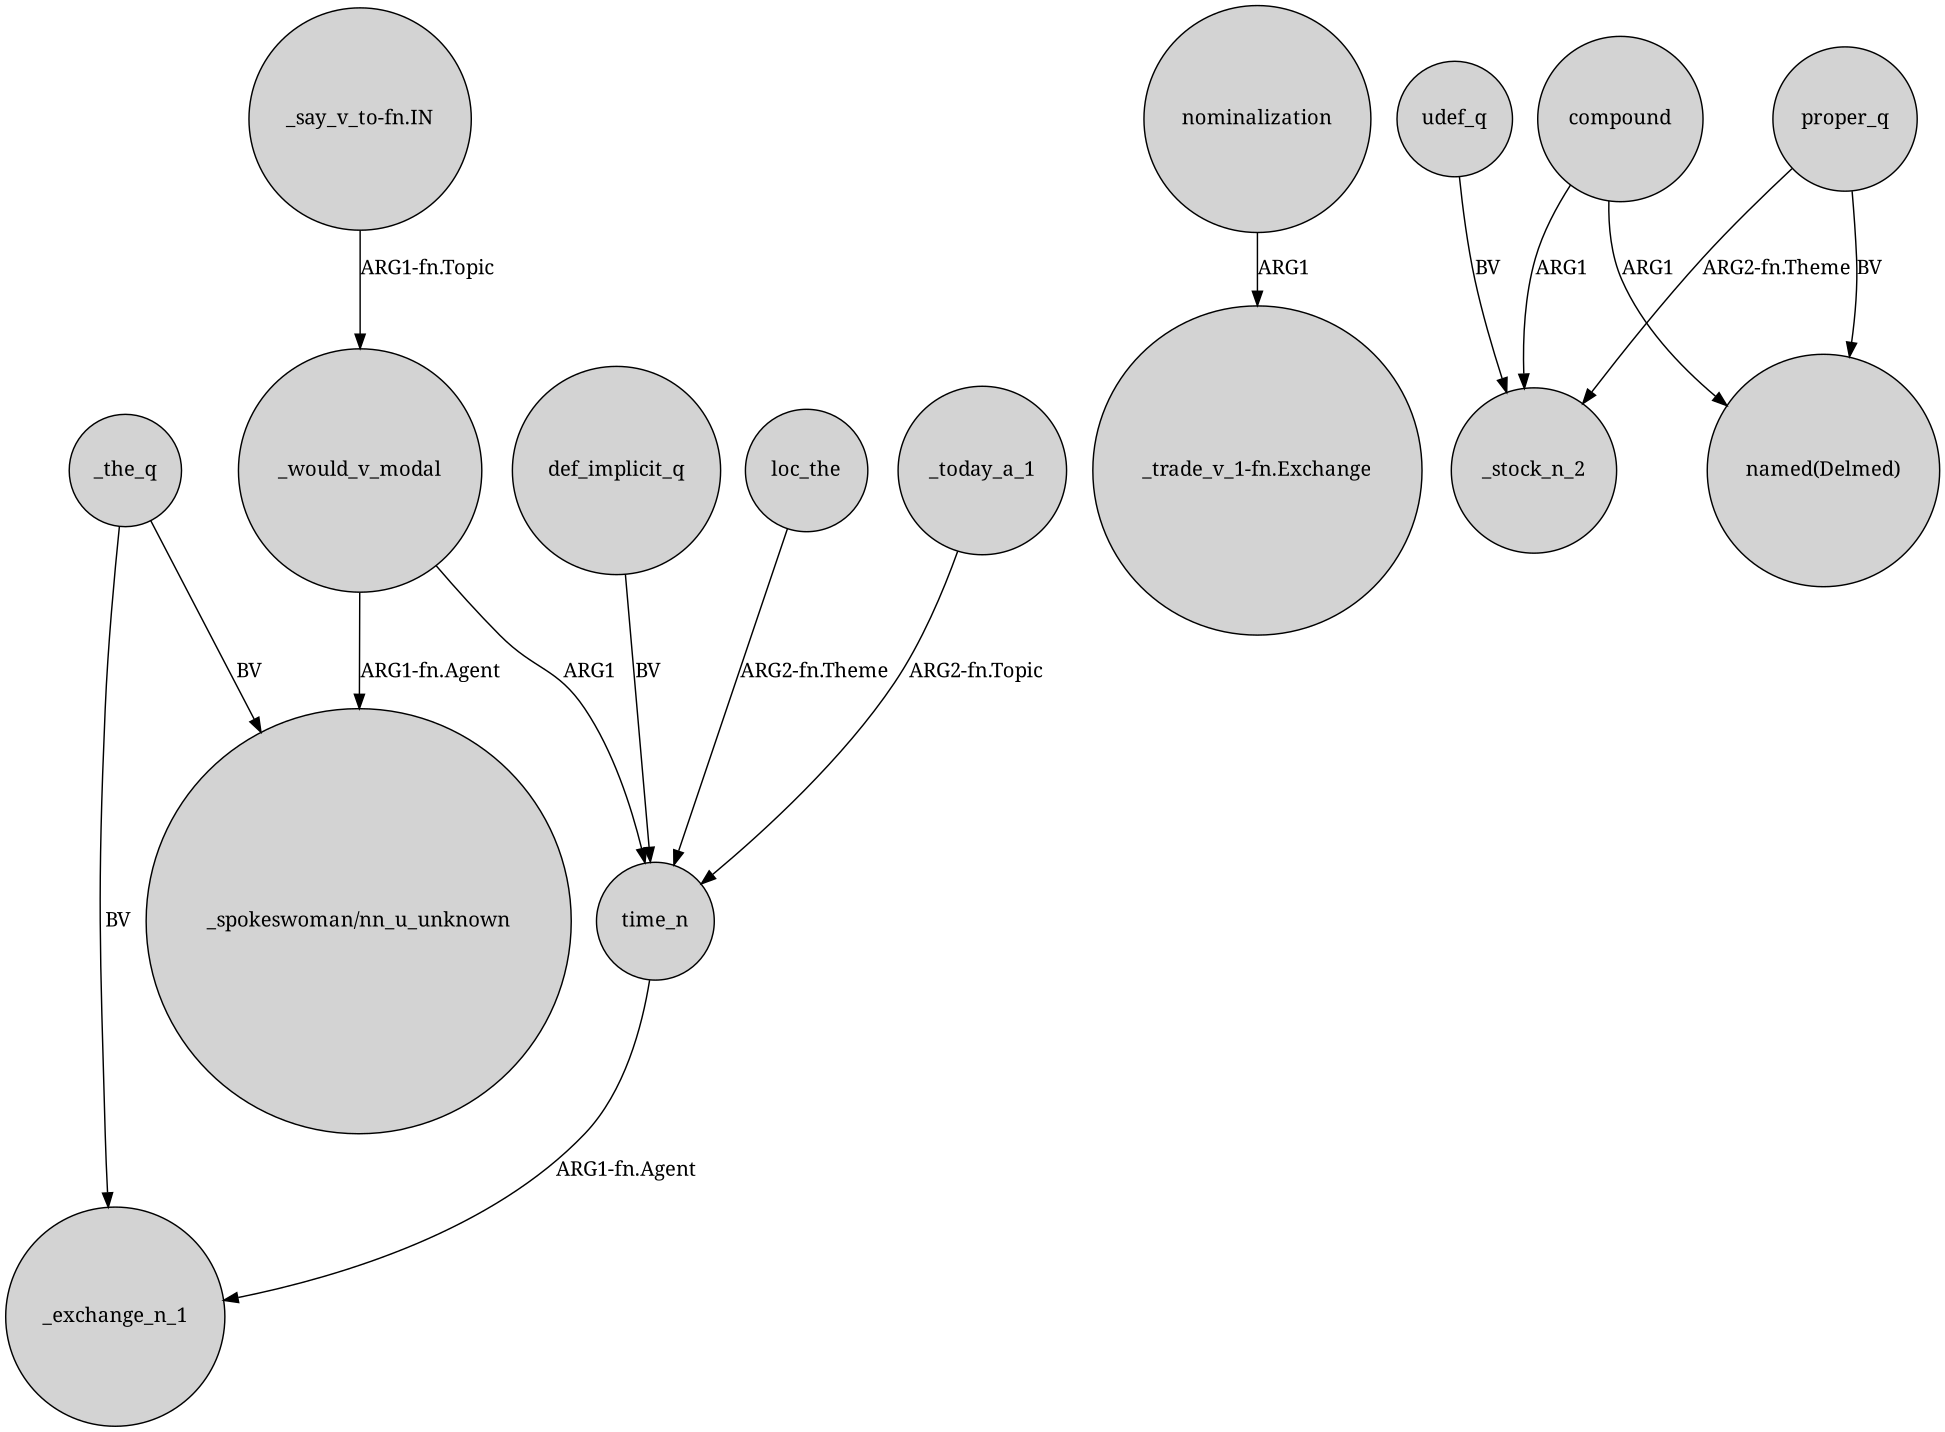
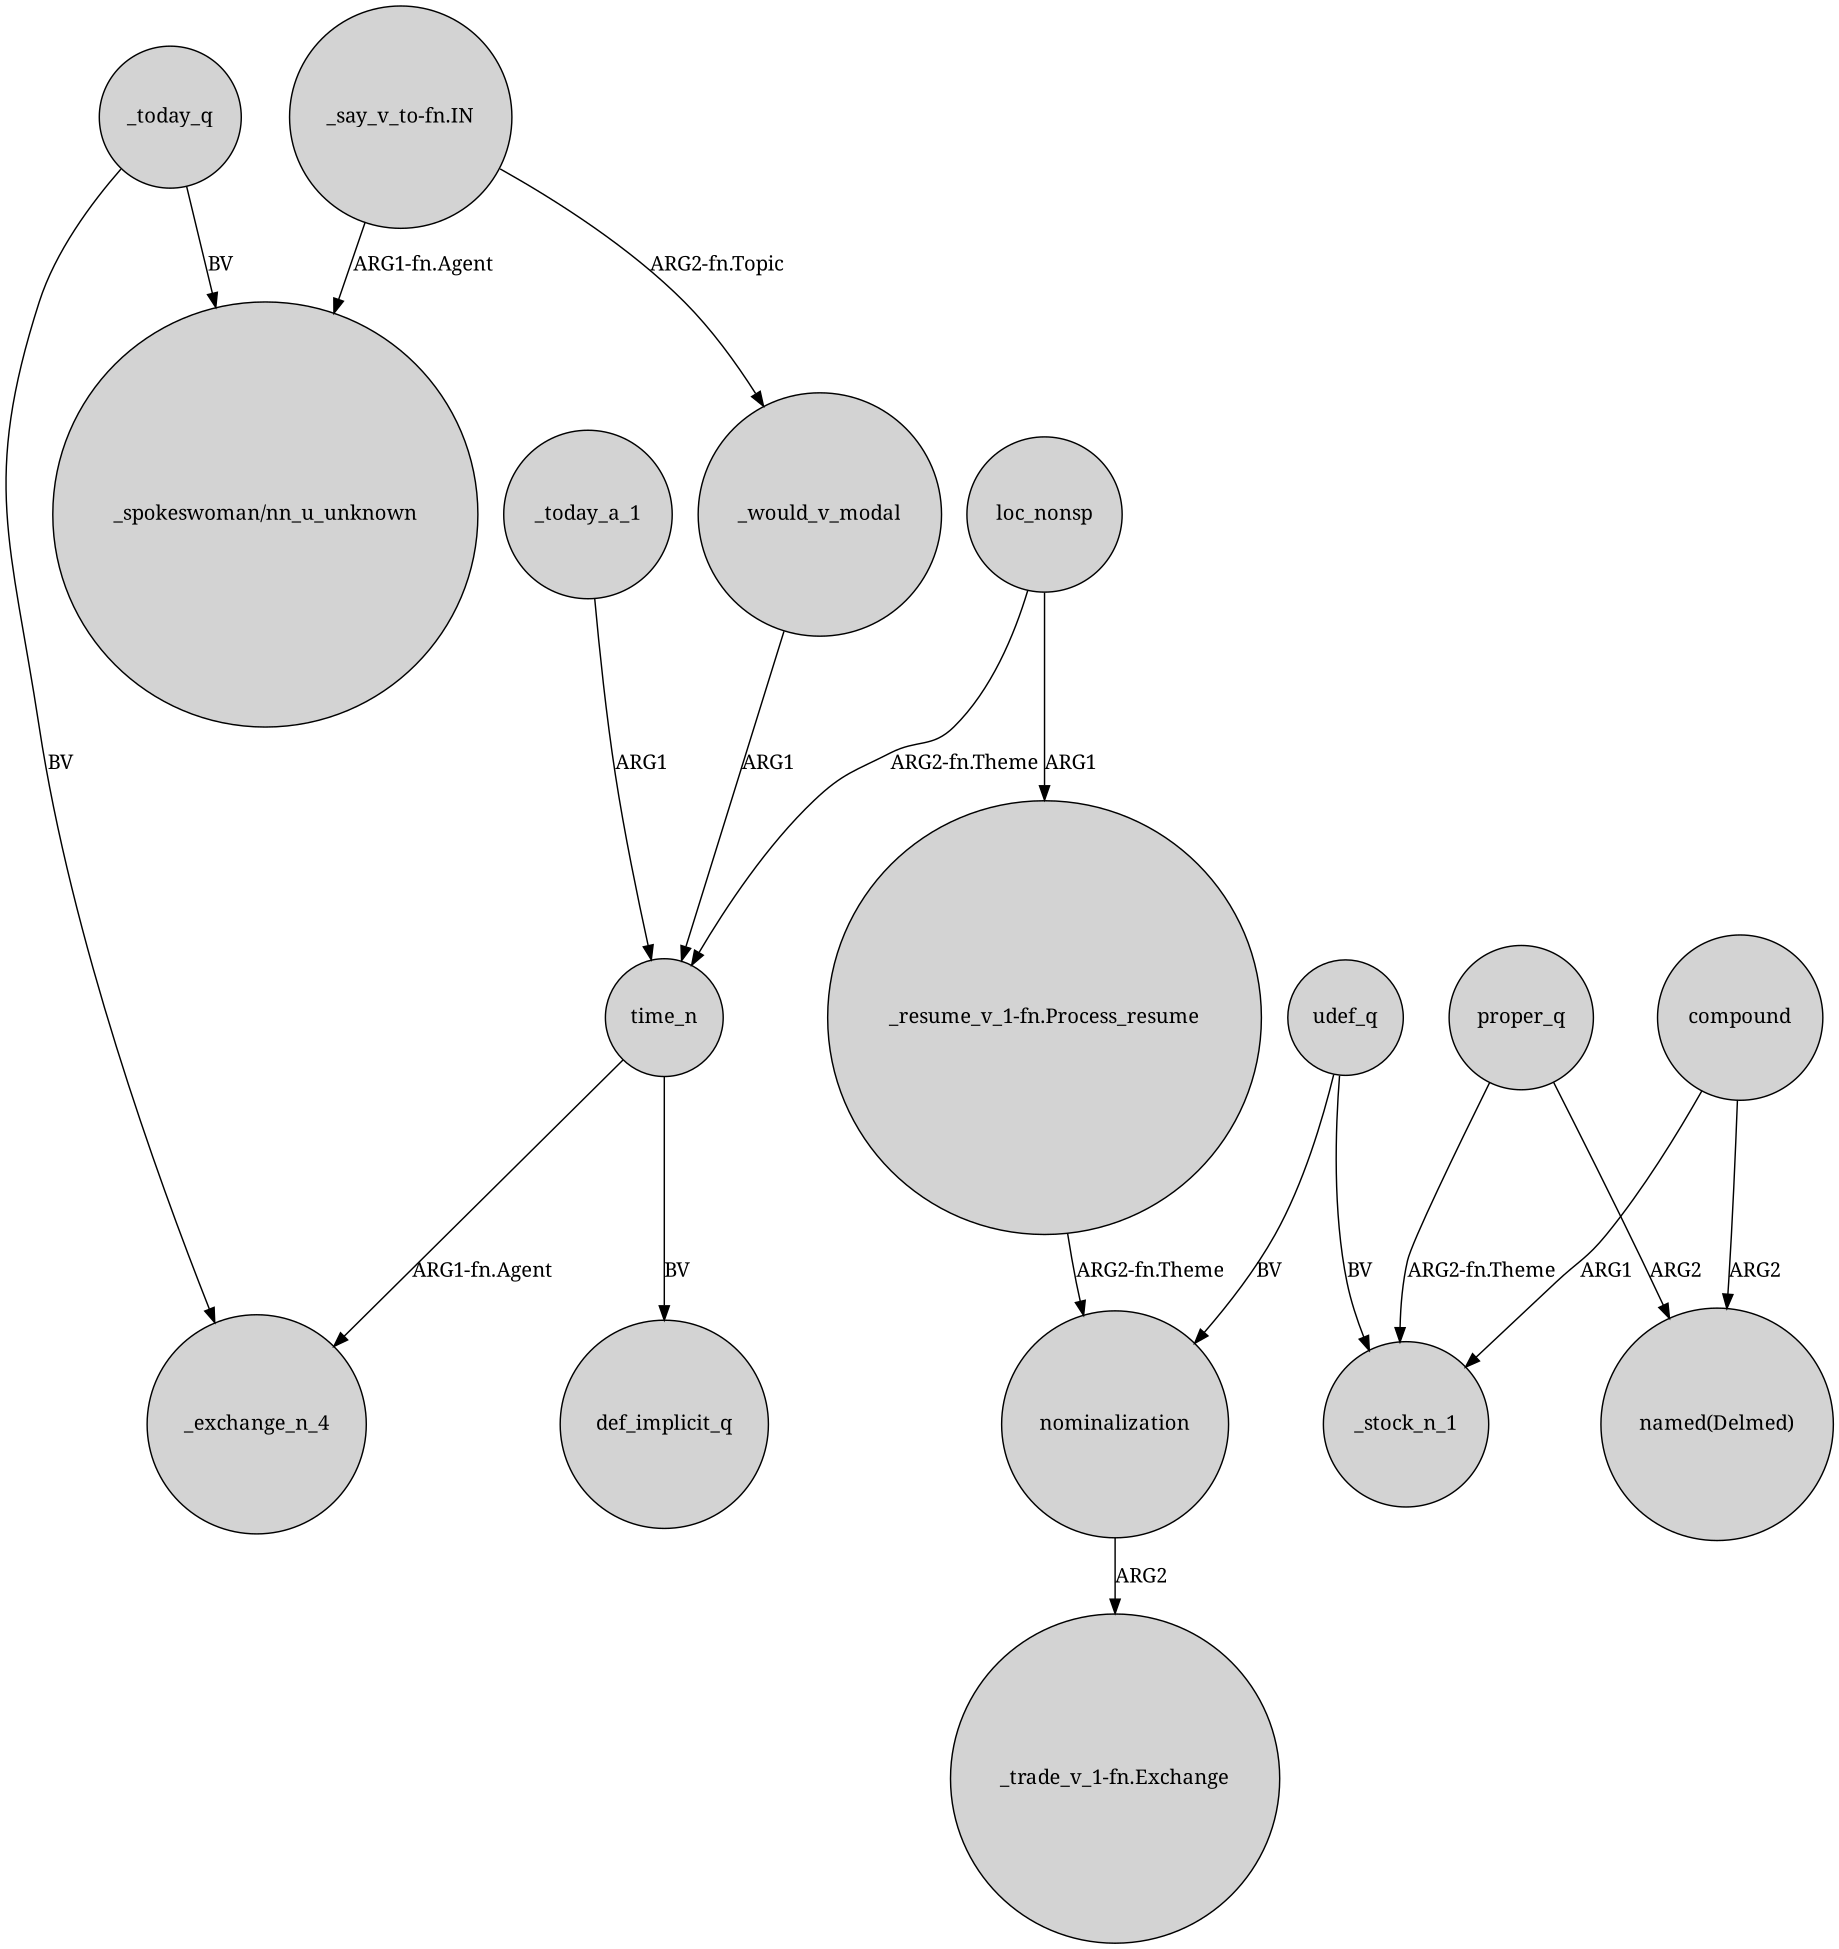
(428, 269) -> (718, 265)
(1284, 269) -> (1142, 1577)
(1648, 269) -> (1755, 1272)
(1870, 269) -> (1676, 1272)
(125, 471) -> (170, 117)
(807, 471) -> (1045, 514)
(1534, 471) -> (1406, 1424)
(360, 643) -> (352, 261)
(977, 672) -> (642, 764)
(637, 711) -> (664, 1191)
none -> (1045, 1018)
none -> (1286, 1212)
(115, 1317) -> (257, 1424)
